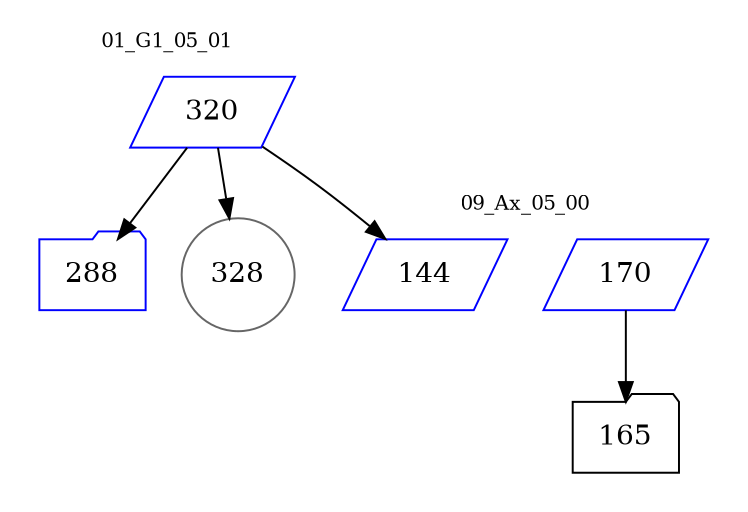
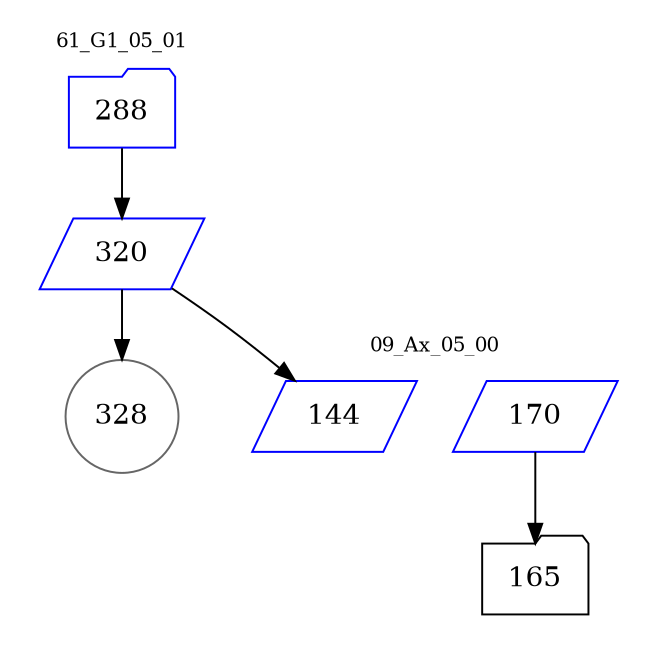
(167, 42) -> (122, 42)
(159, 185) -> (122, 173)
